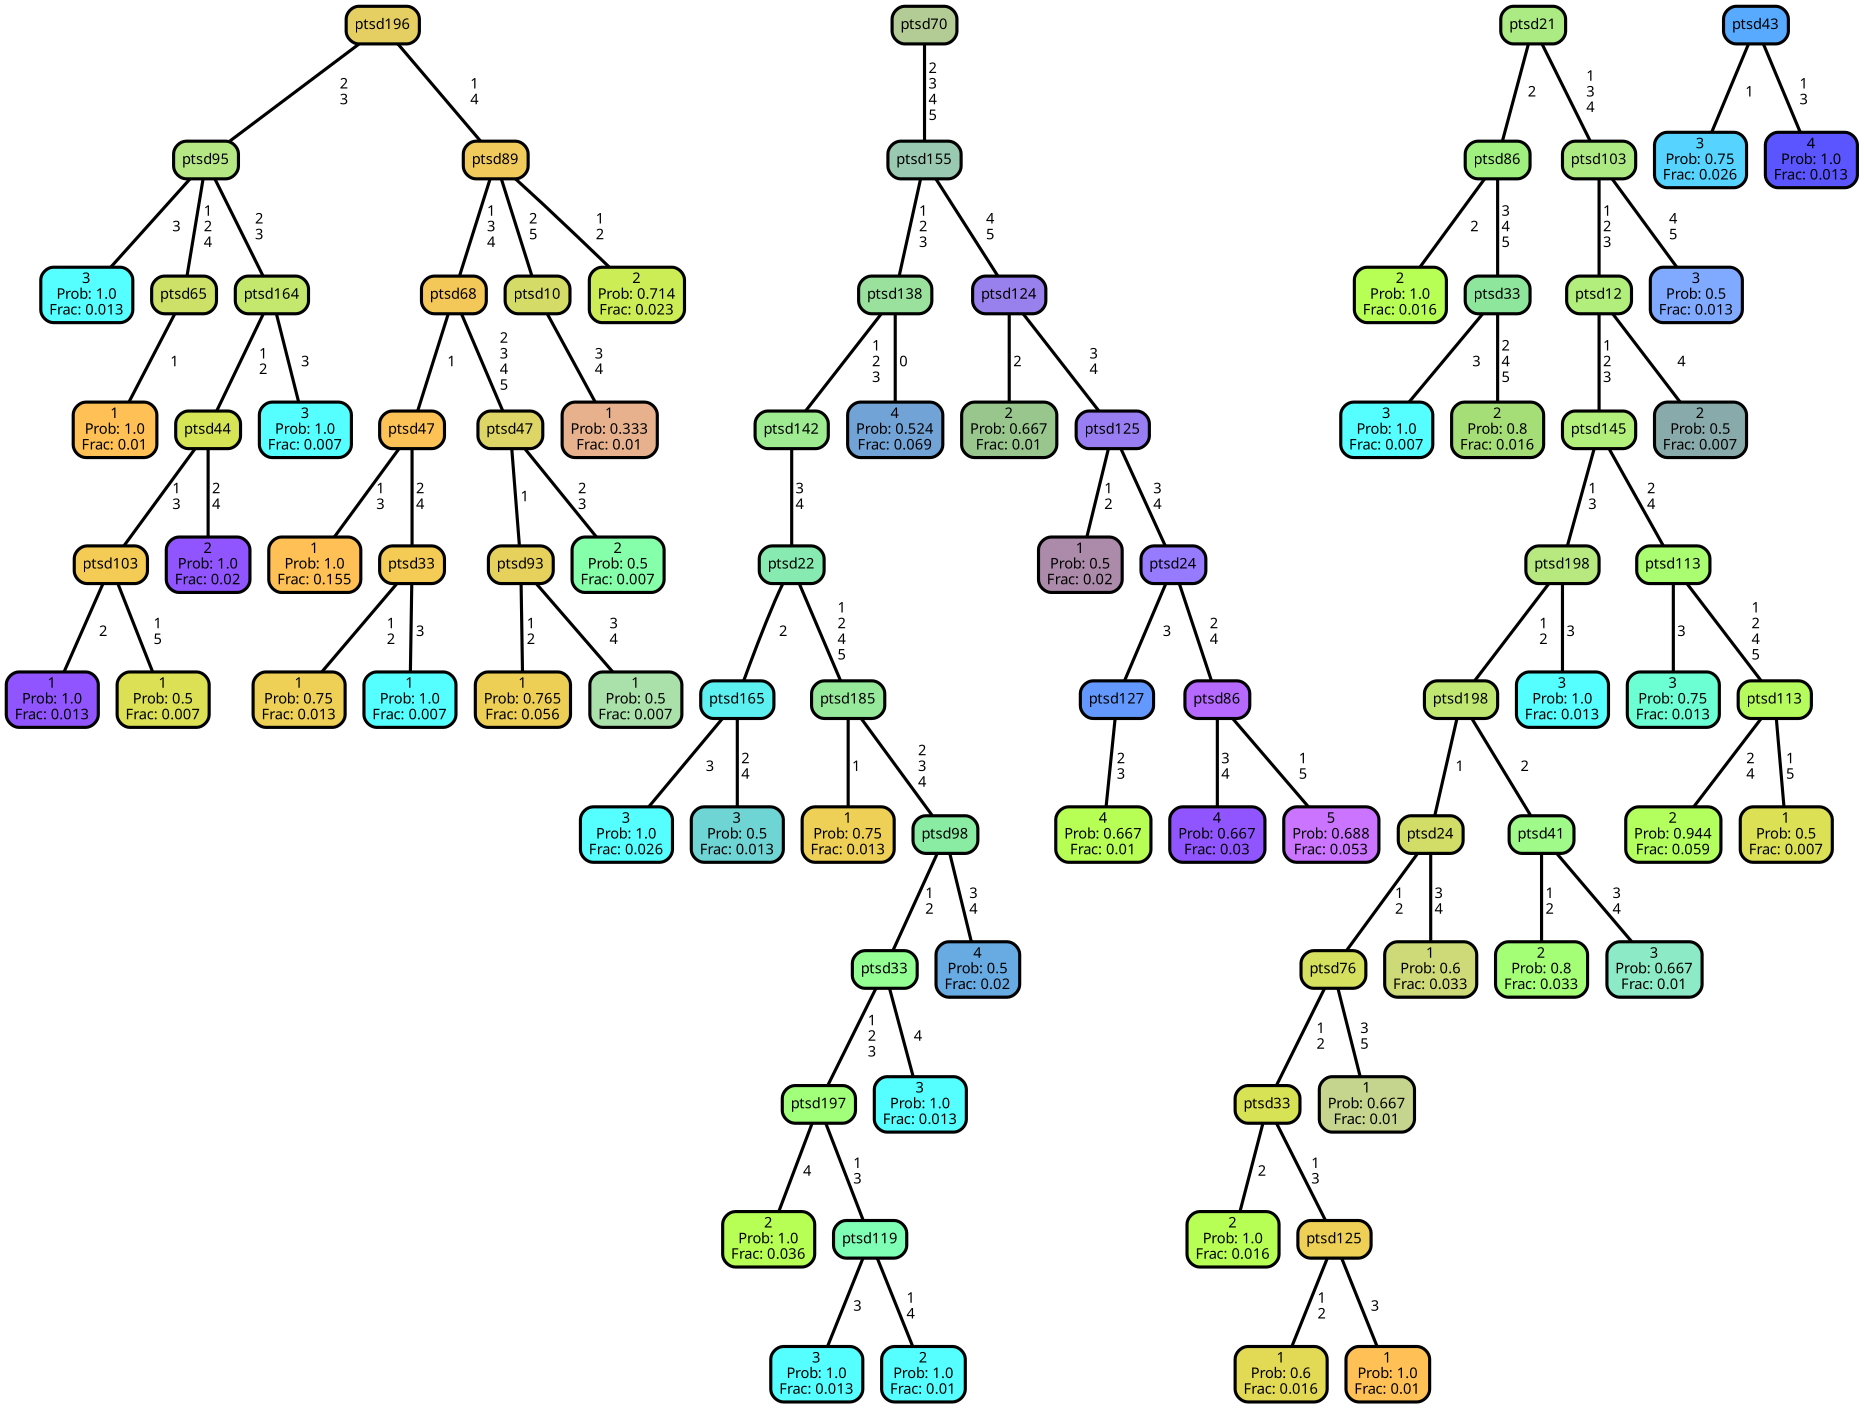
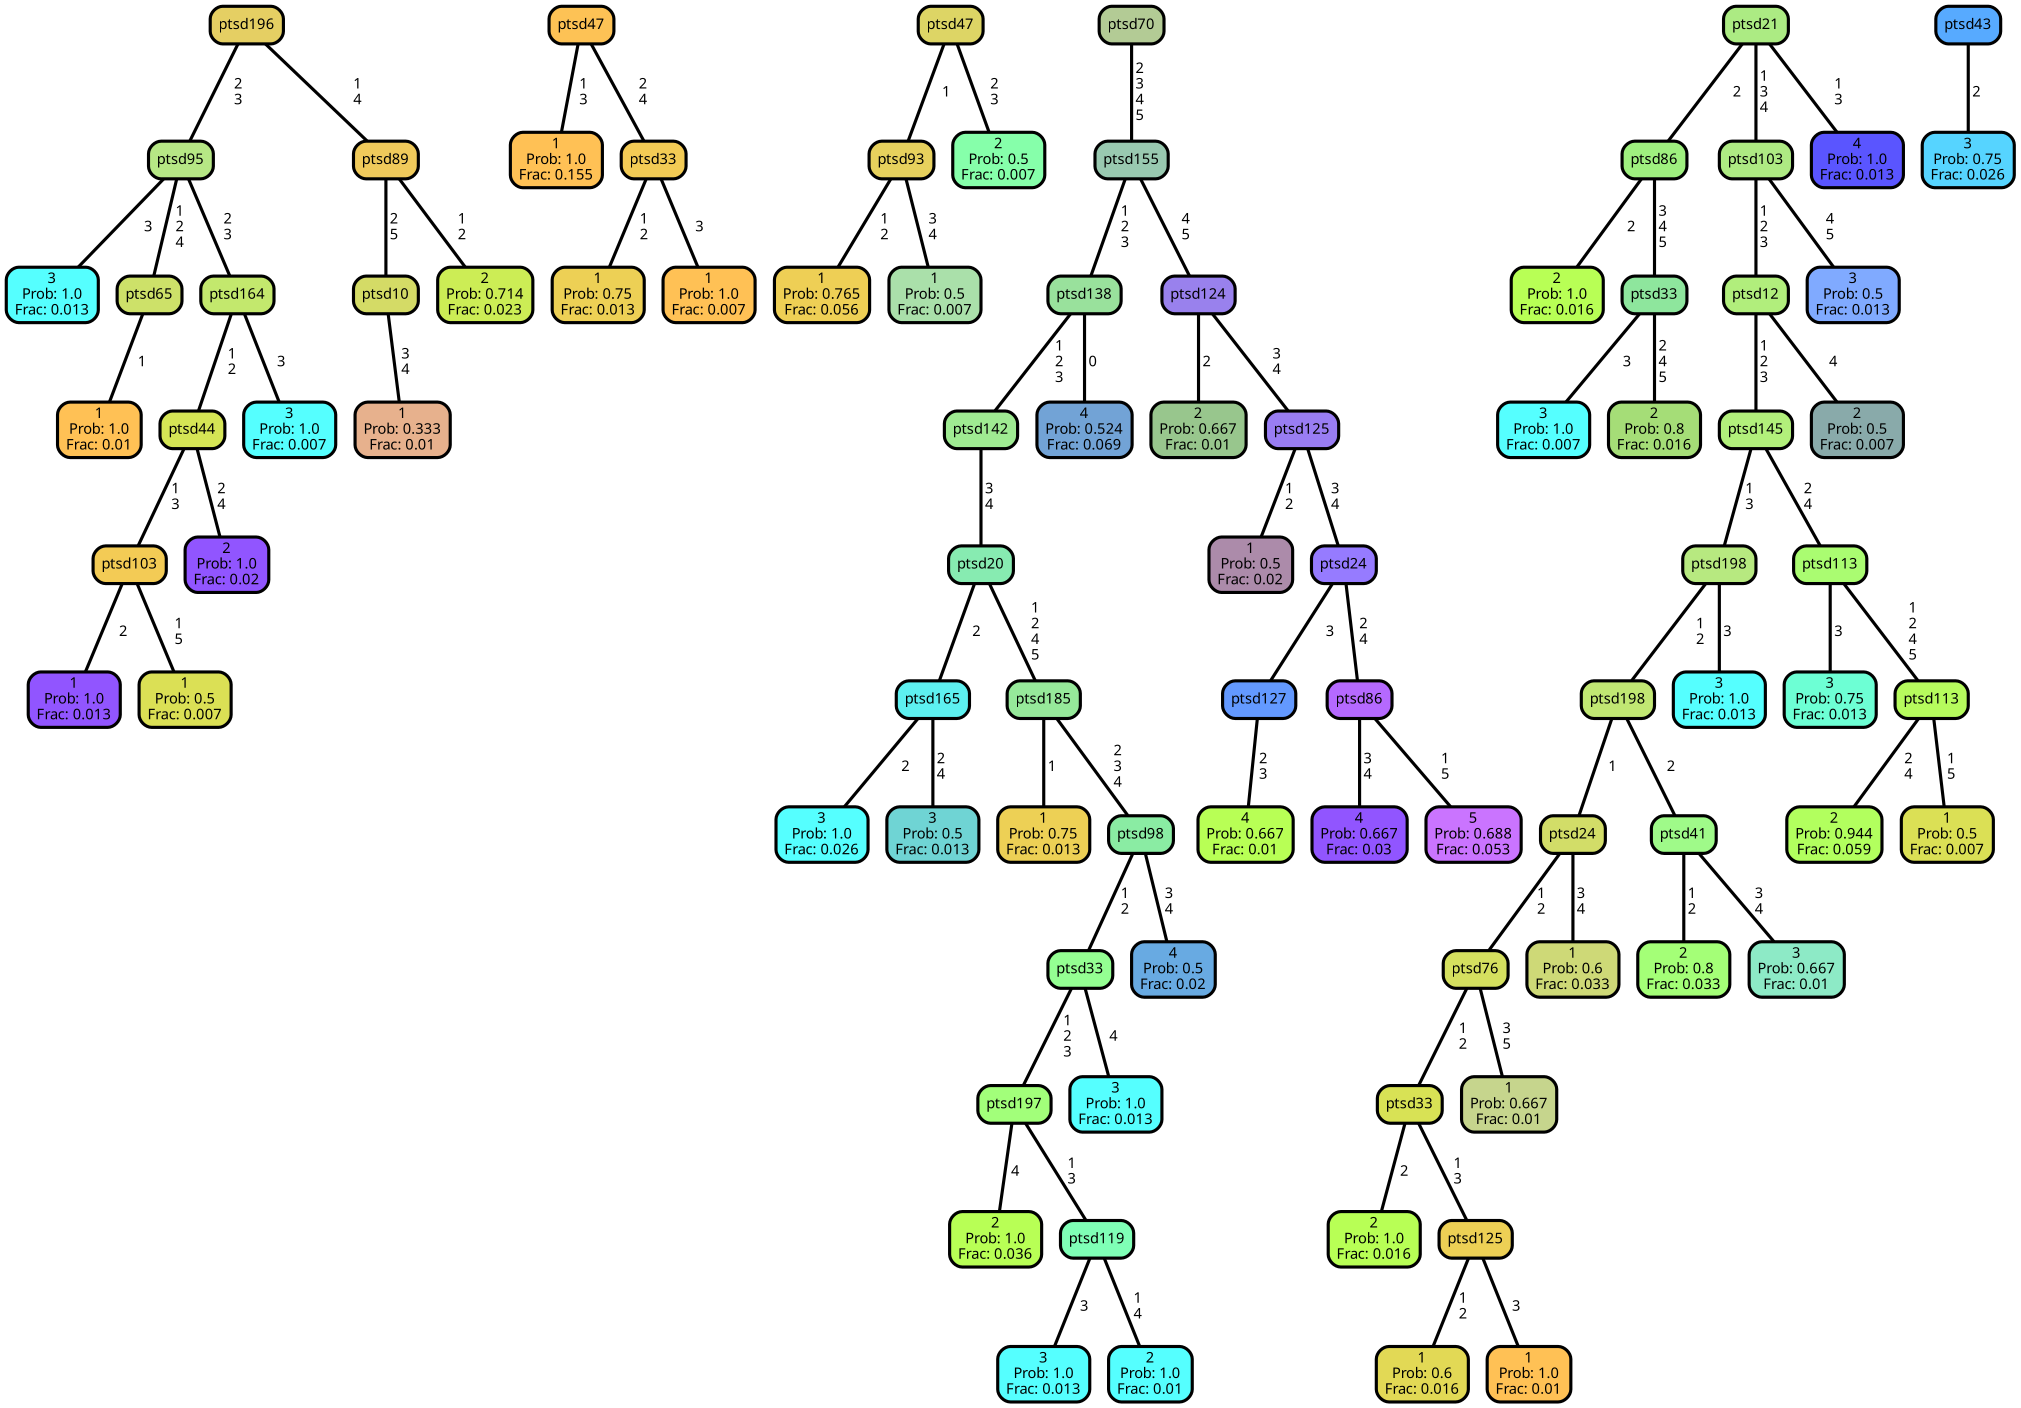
(1782, 88) -> (1803, 88)
(1748, 93) -> (1975, 93)
(454, 295) -> none
(792, 565) -> (981, 565)
(410, 700) -> (709, 295)
(709, 767) -> (904, 767)
